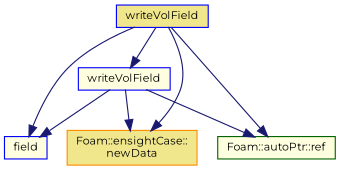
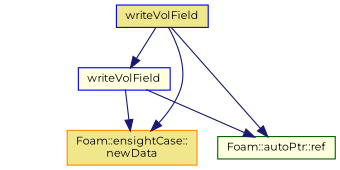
(26, 148) -> none
